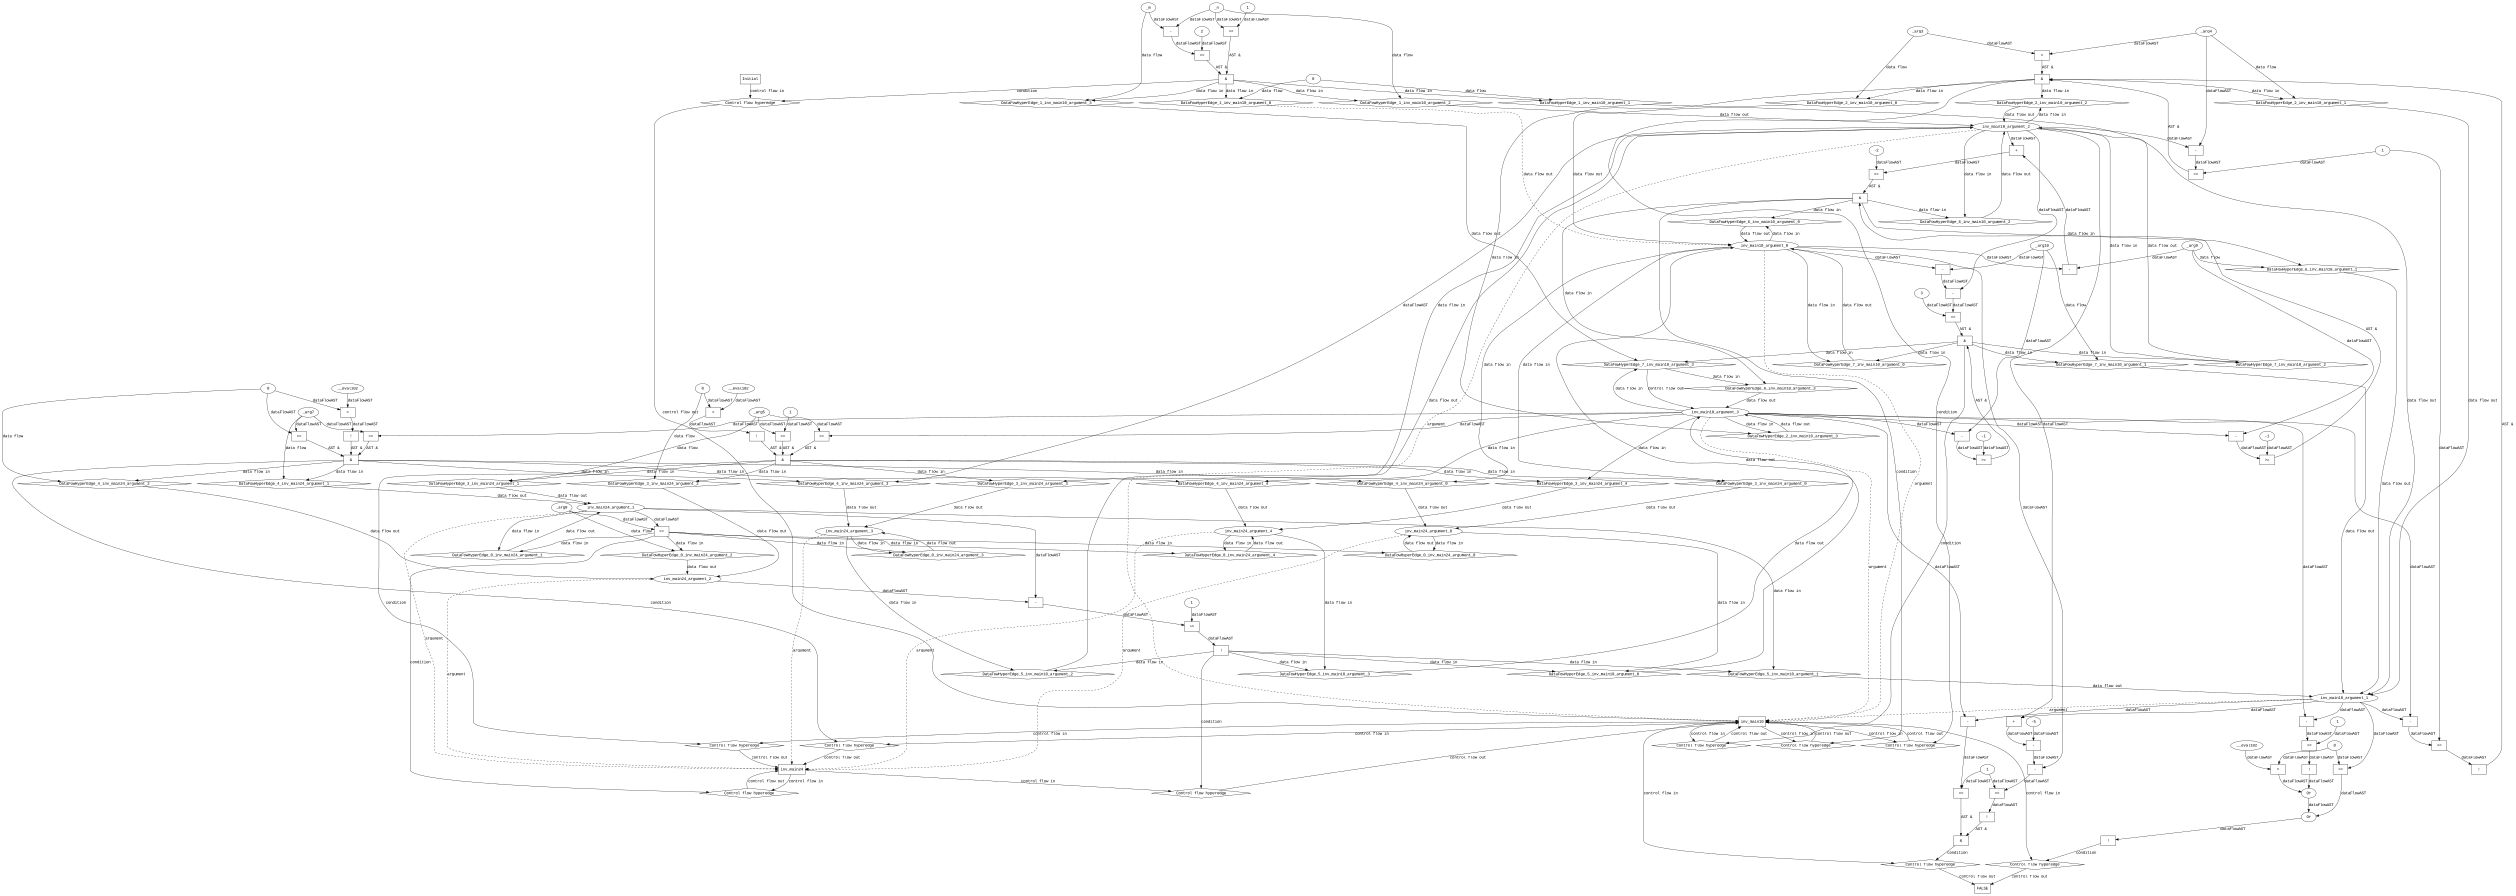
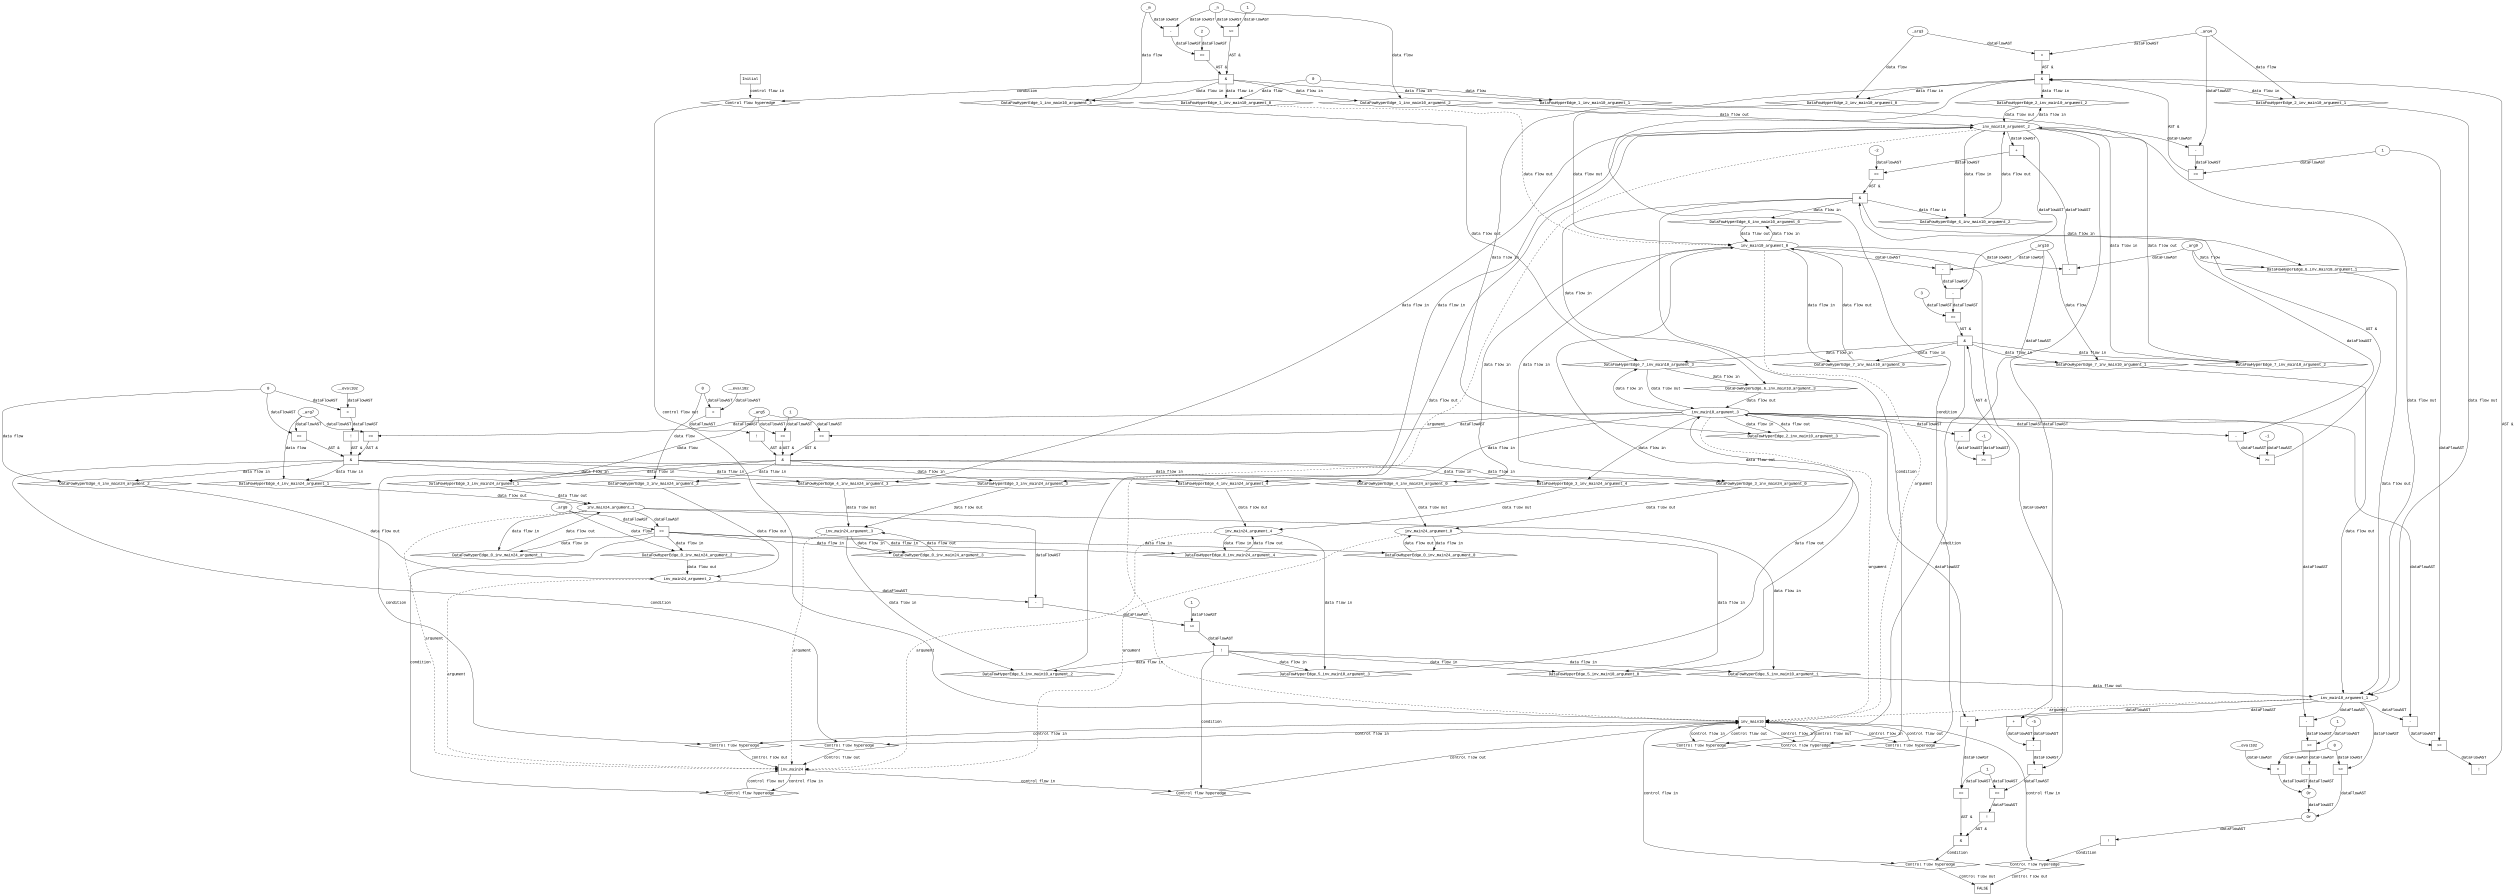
(1415, 305) -> (1415, 305)
(1666, 389) -> (1666, 389)
